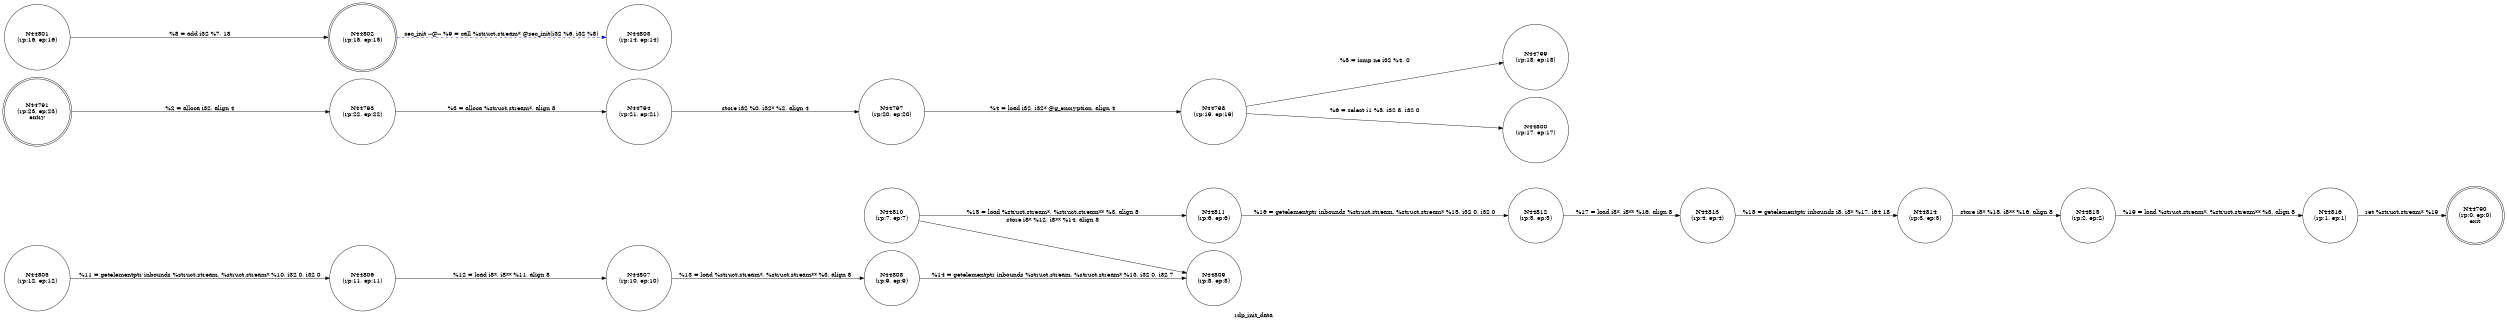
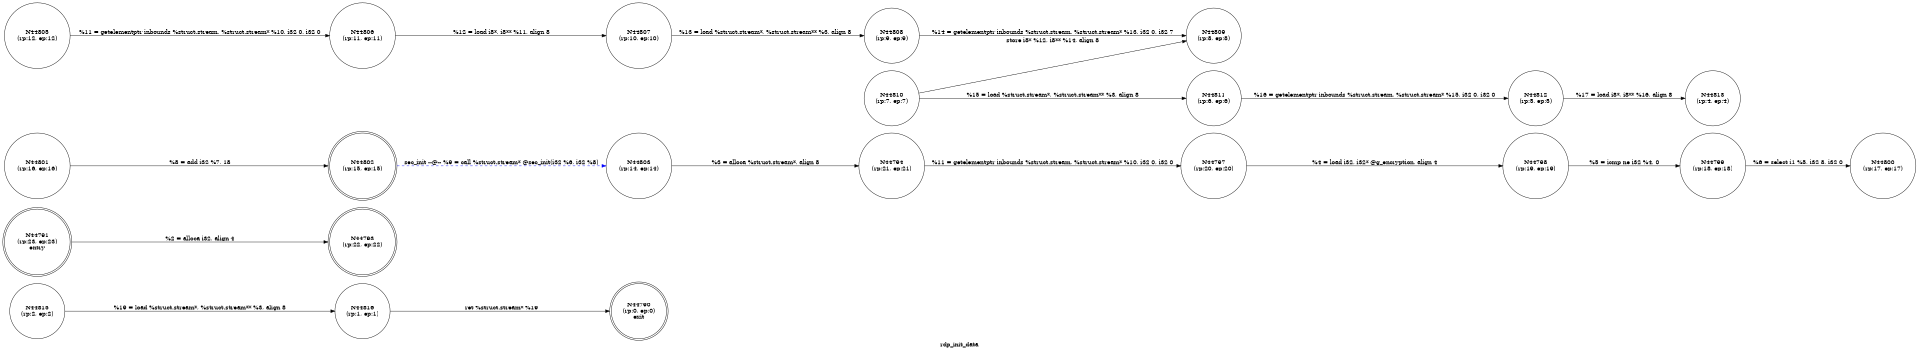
(765, 109) -> (1053, 163)
(363, 112) -> (363, 242)
(499, 112) -> (763, 166)
(1373, 121) -> (1796, 166)
(1925, 216) -> none
